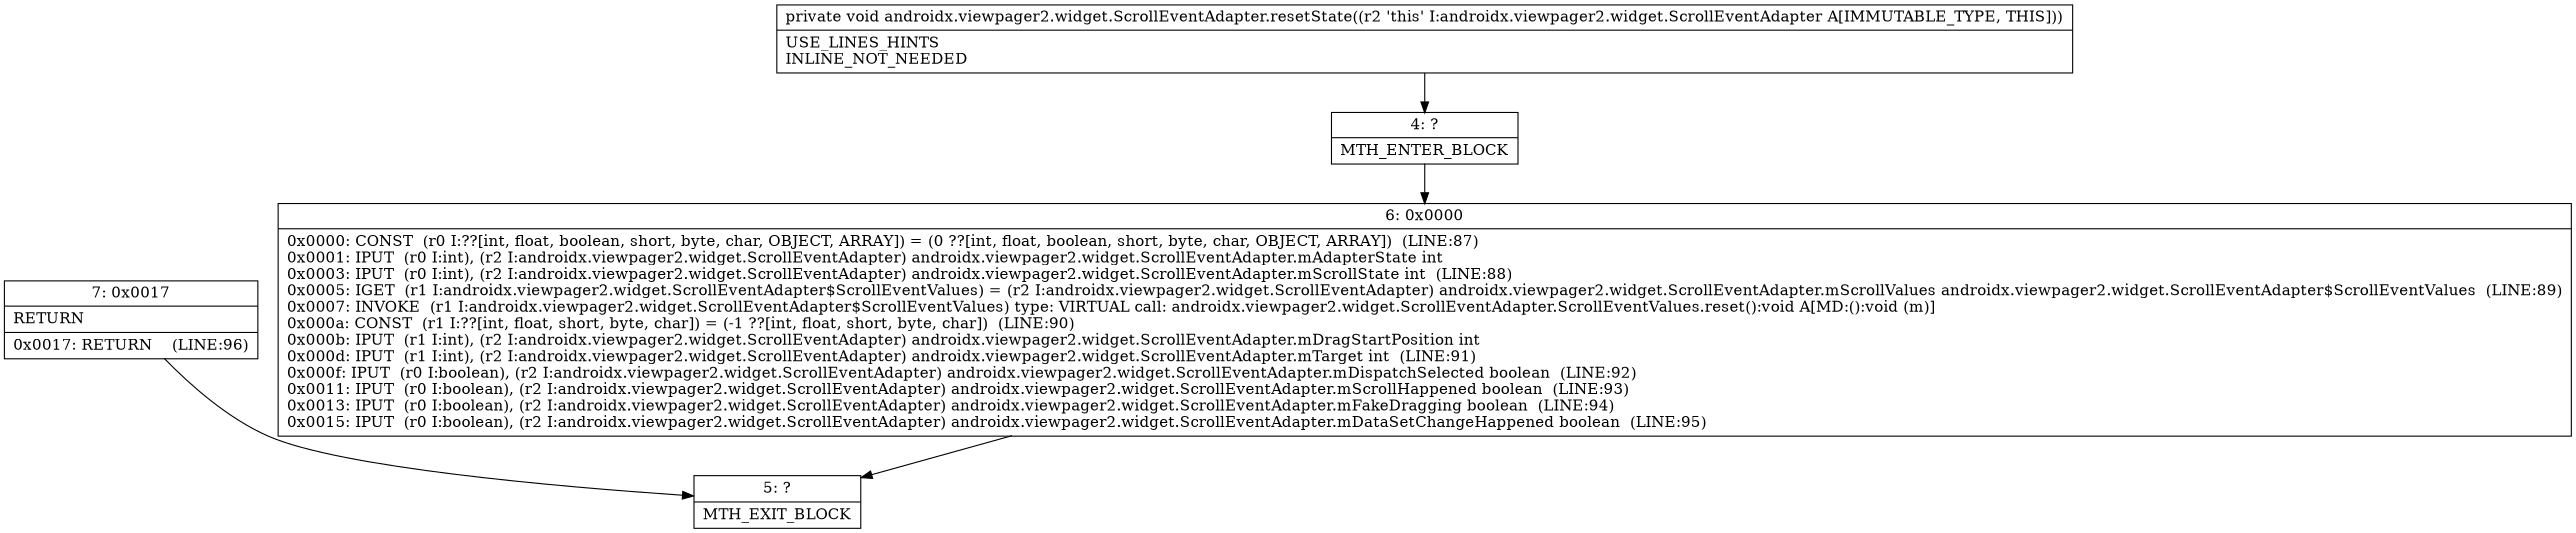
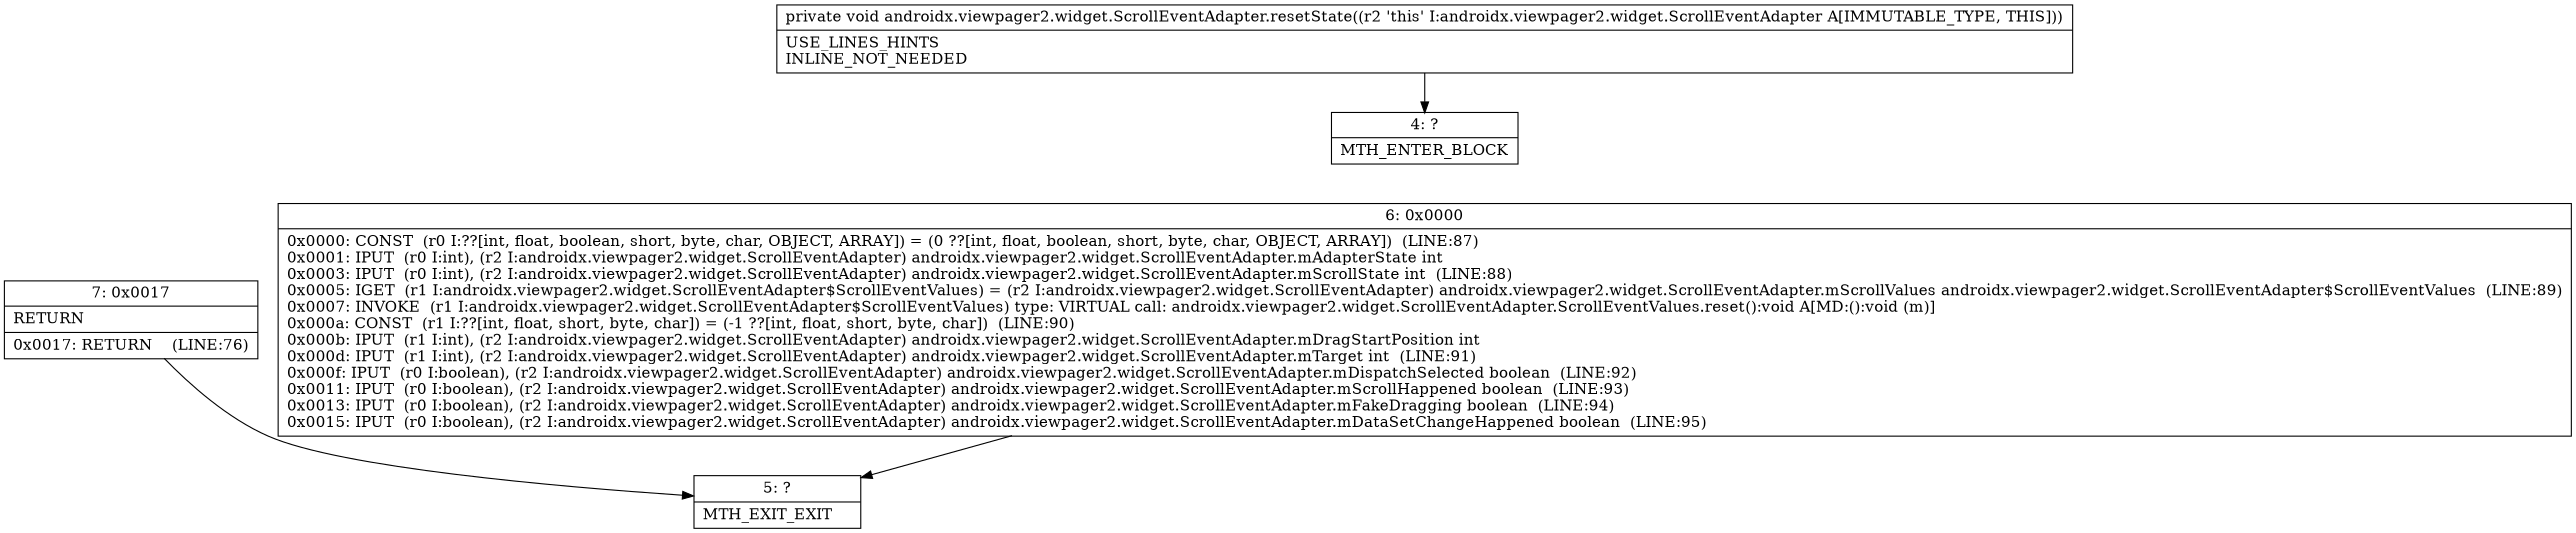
(1425, 178) -> none
(131, 345) -> (131, 345)
(777, 515) -> (768, 515)
